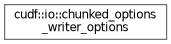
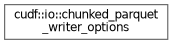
(86, 22) -> (86, 22)
